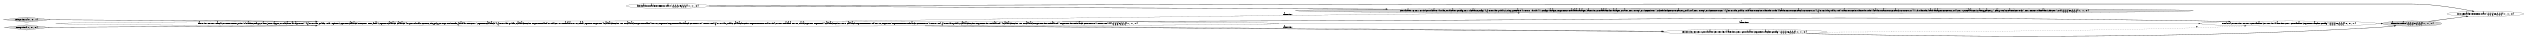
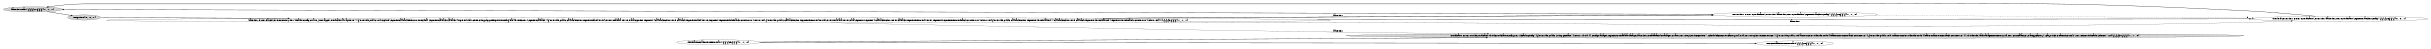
(2447, 19) -> (59, 14)
(27, 20) -> (84, 17)
(27, 27) -> none
